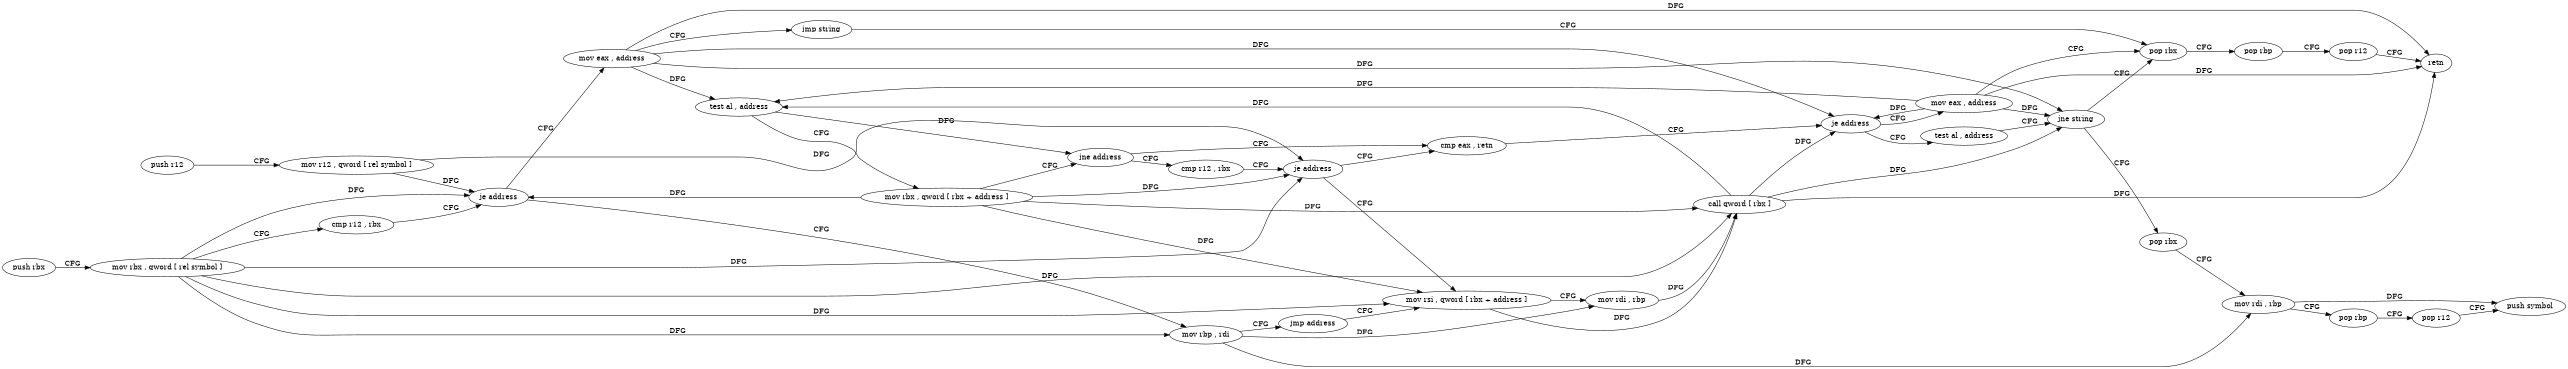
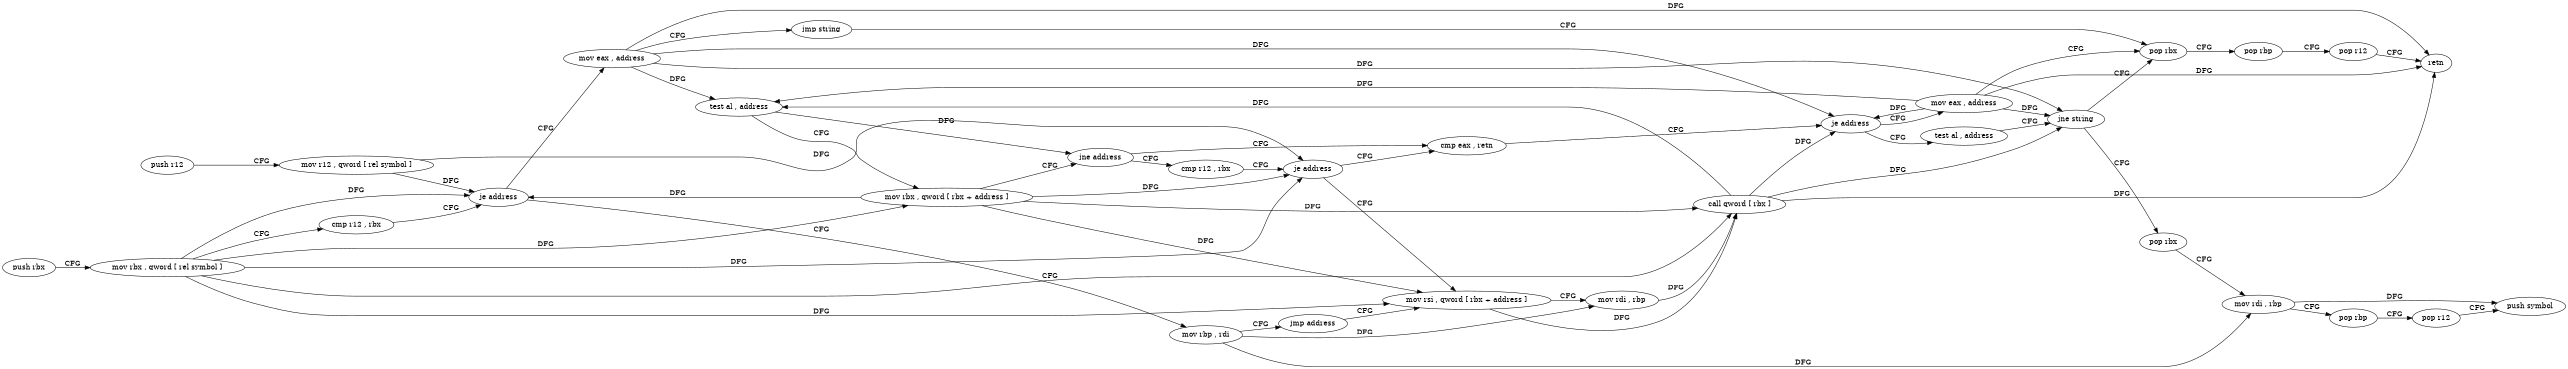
(1050, 276) -> (1050, 276)
(664, 335) -> (559, 248)
